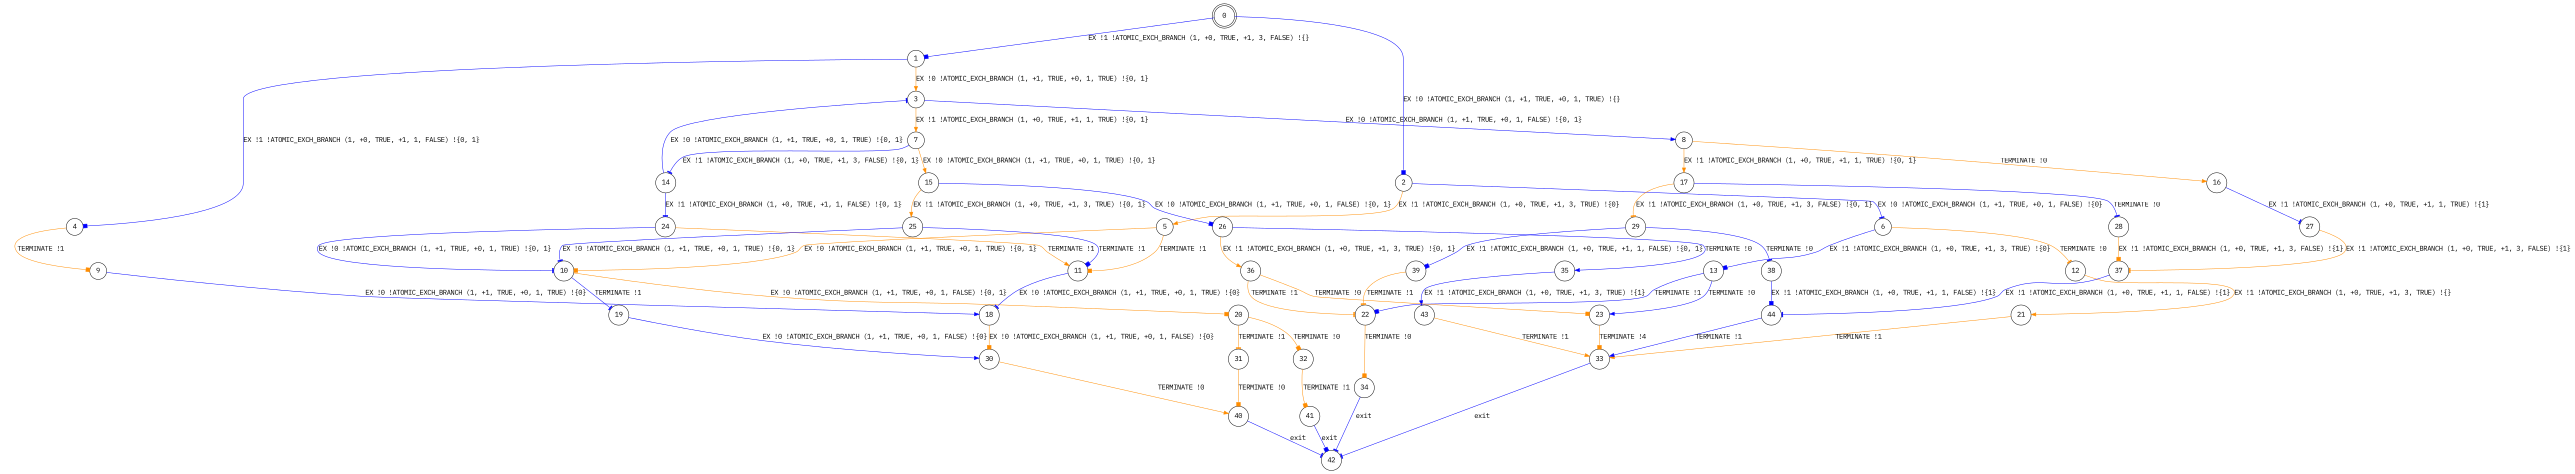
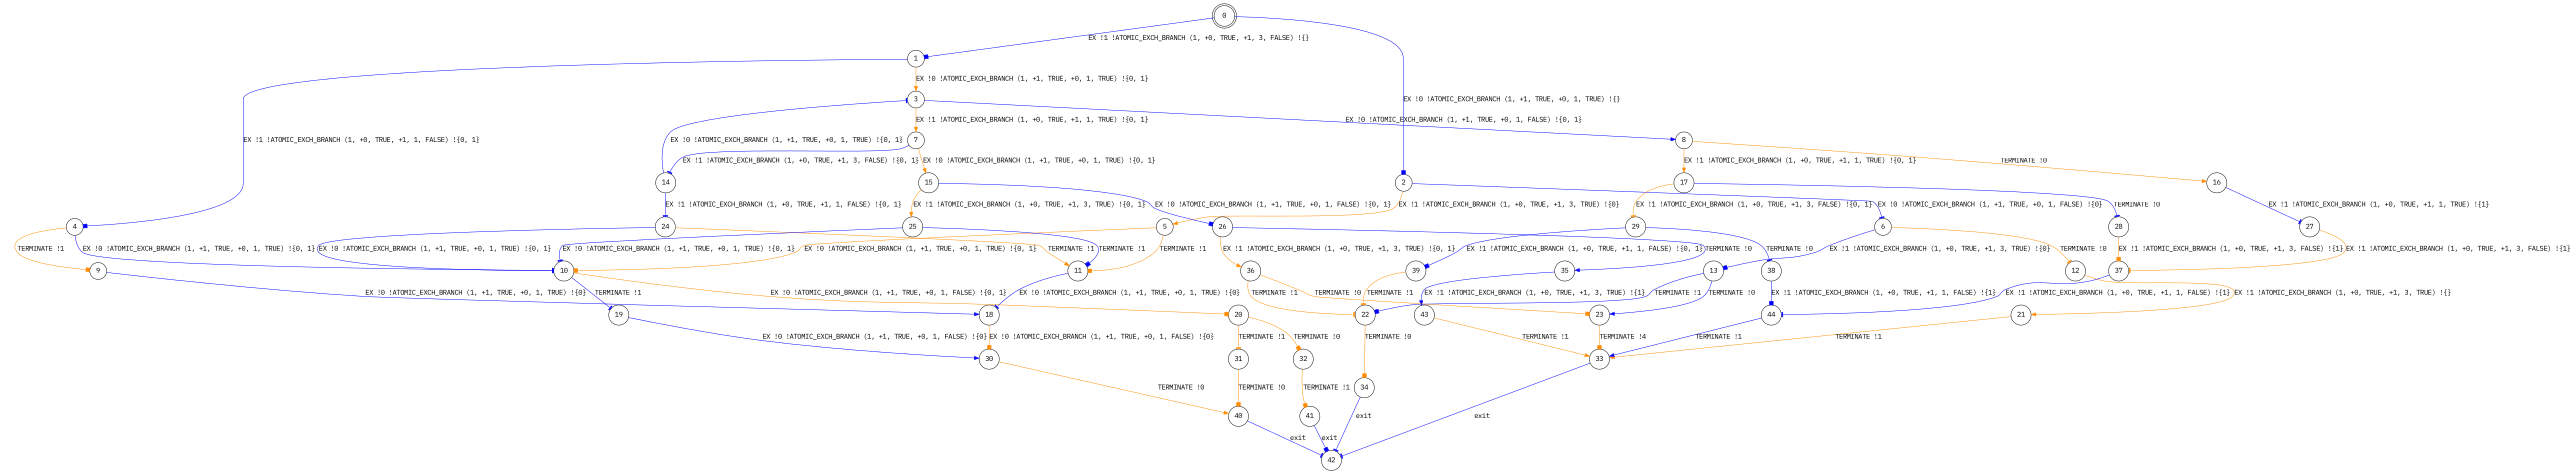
none -> (307, 267)
